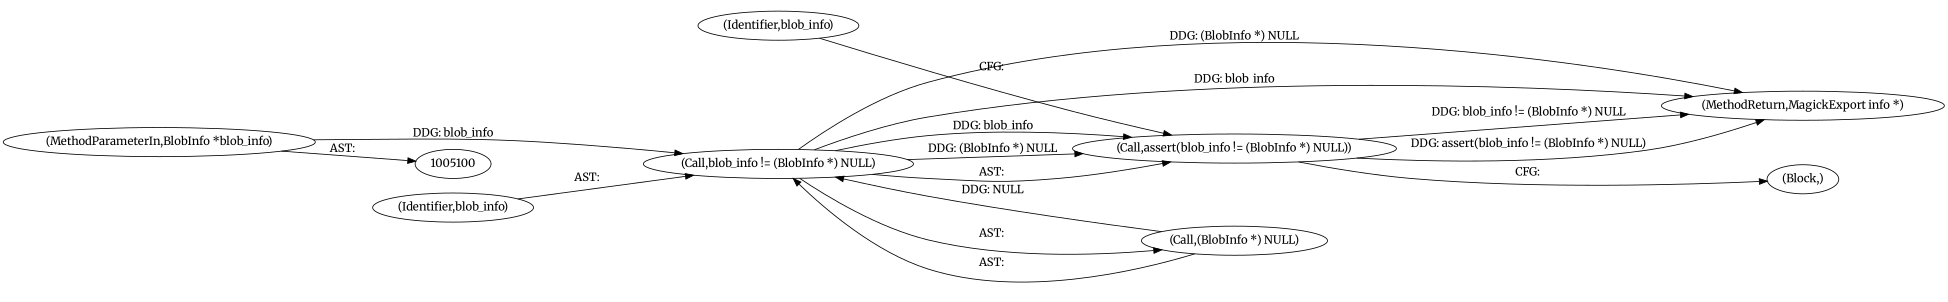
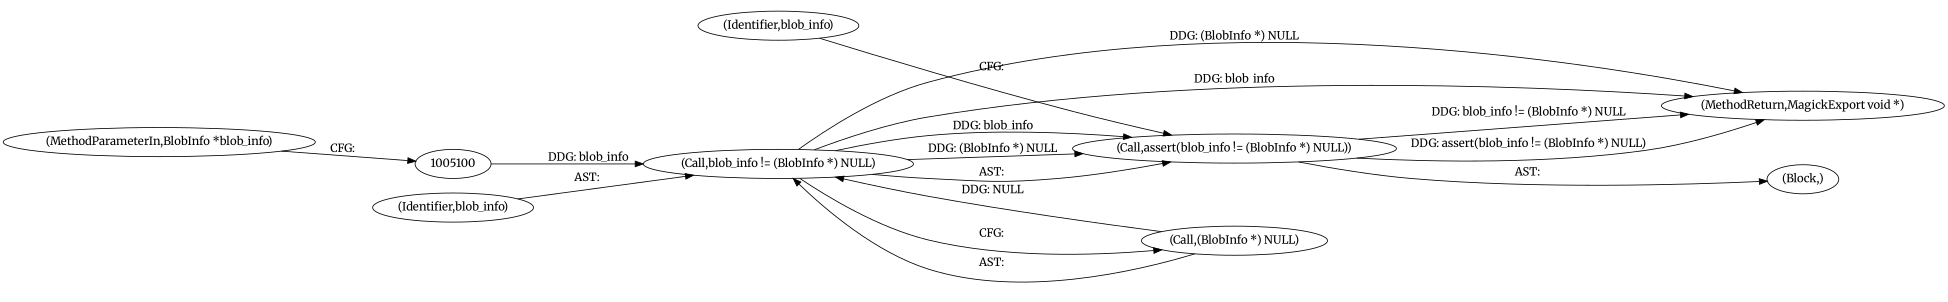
(1803, 106) -> (1803, 106)
(494, 140) -> (563, 164)
(344, 149) -> (344, 149)
(1529, 172) -> (1529, 172)
(993, 234) -> (993, 234)
